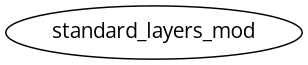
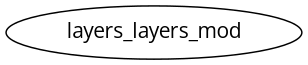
(154, 33) -> (154, 33)
